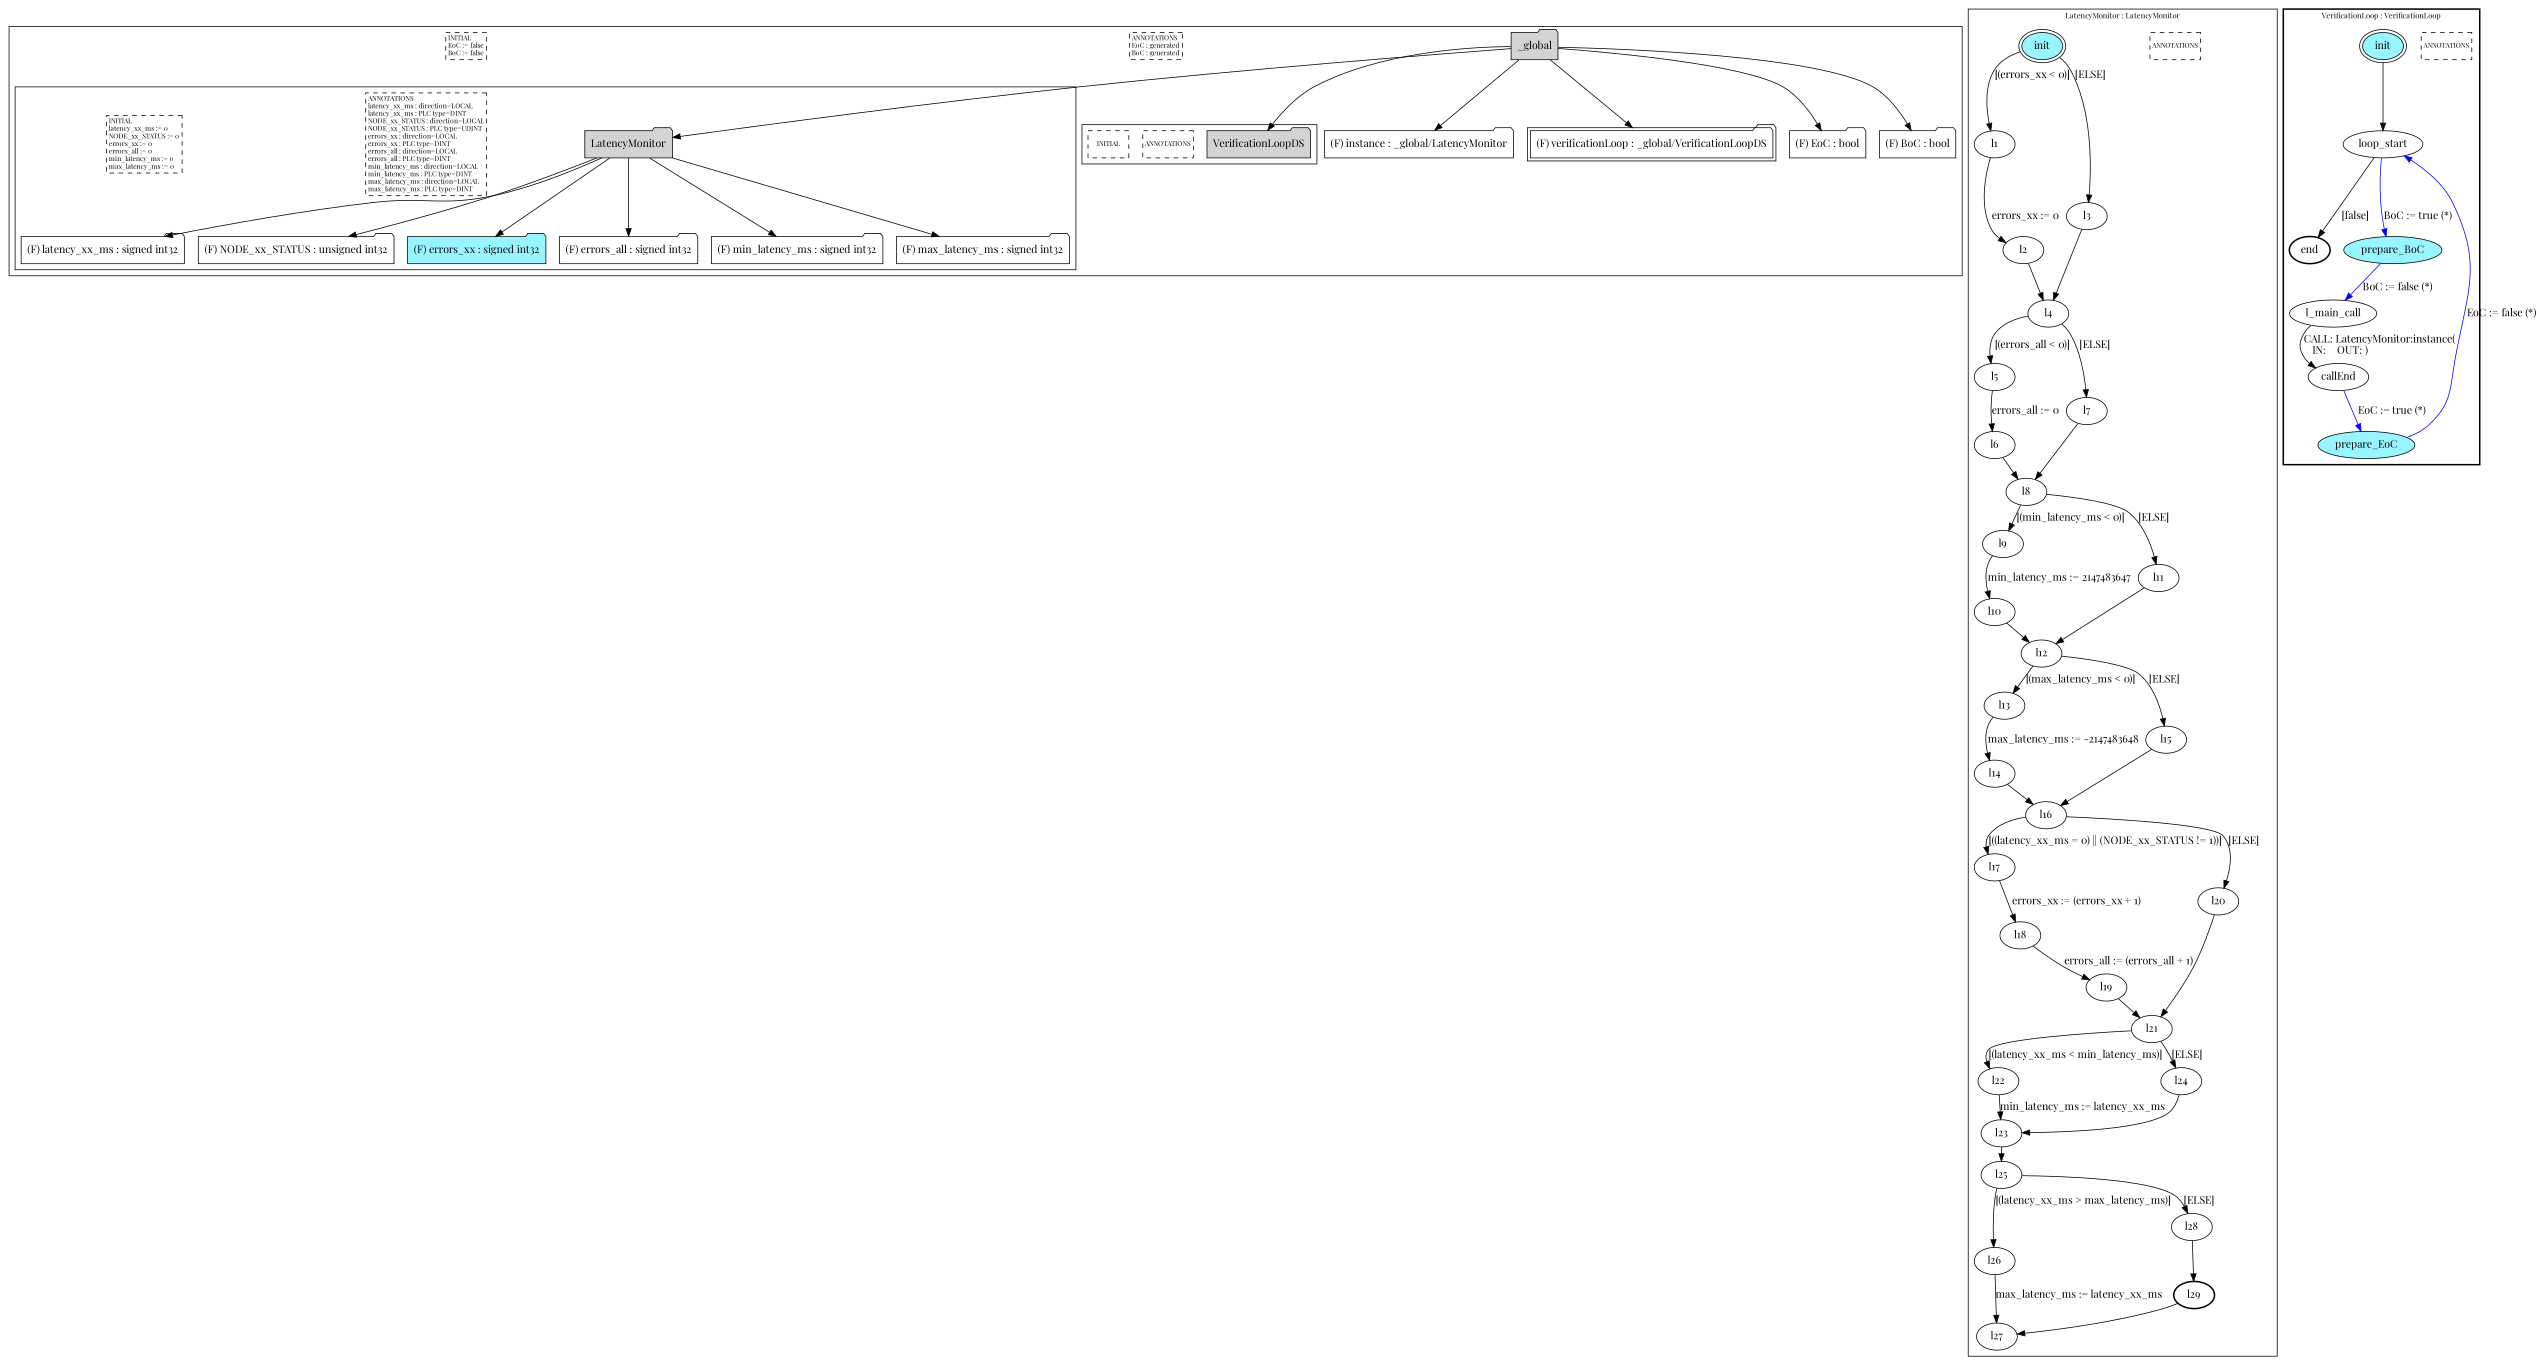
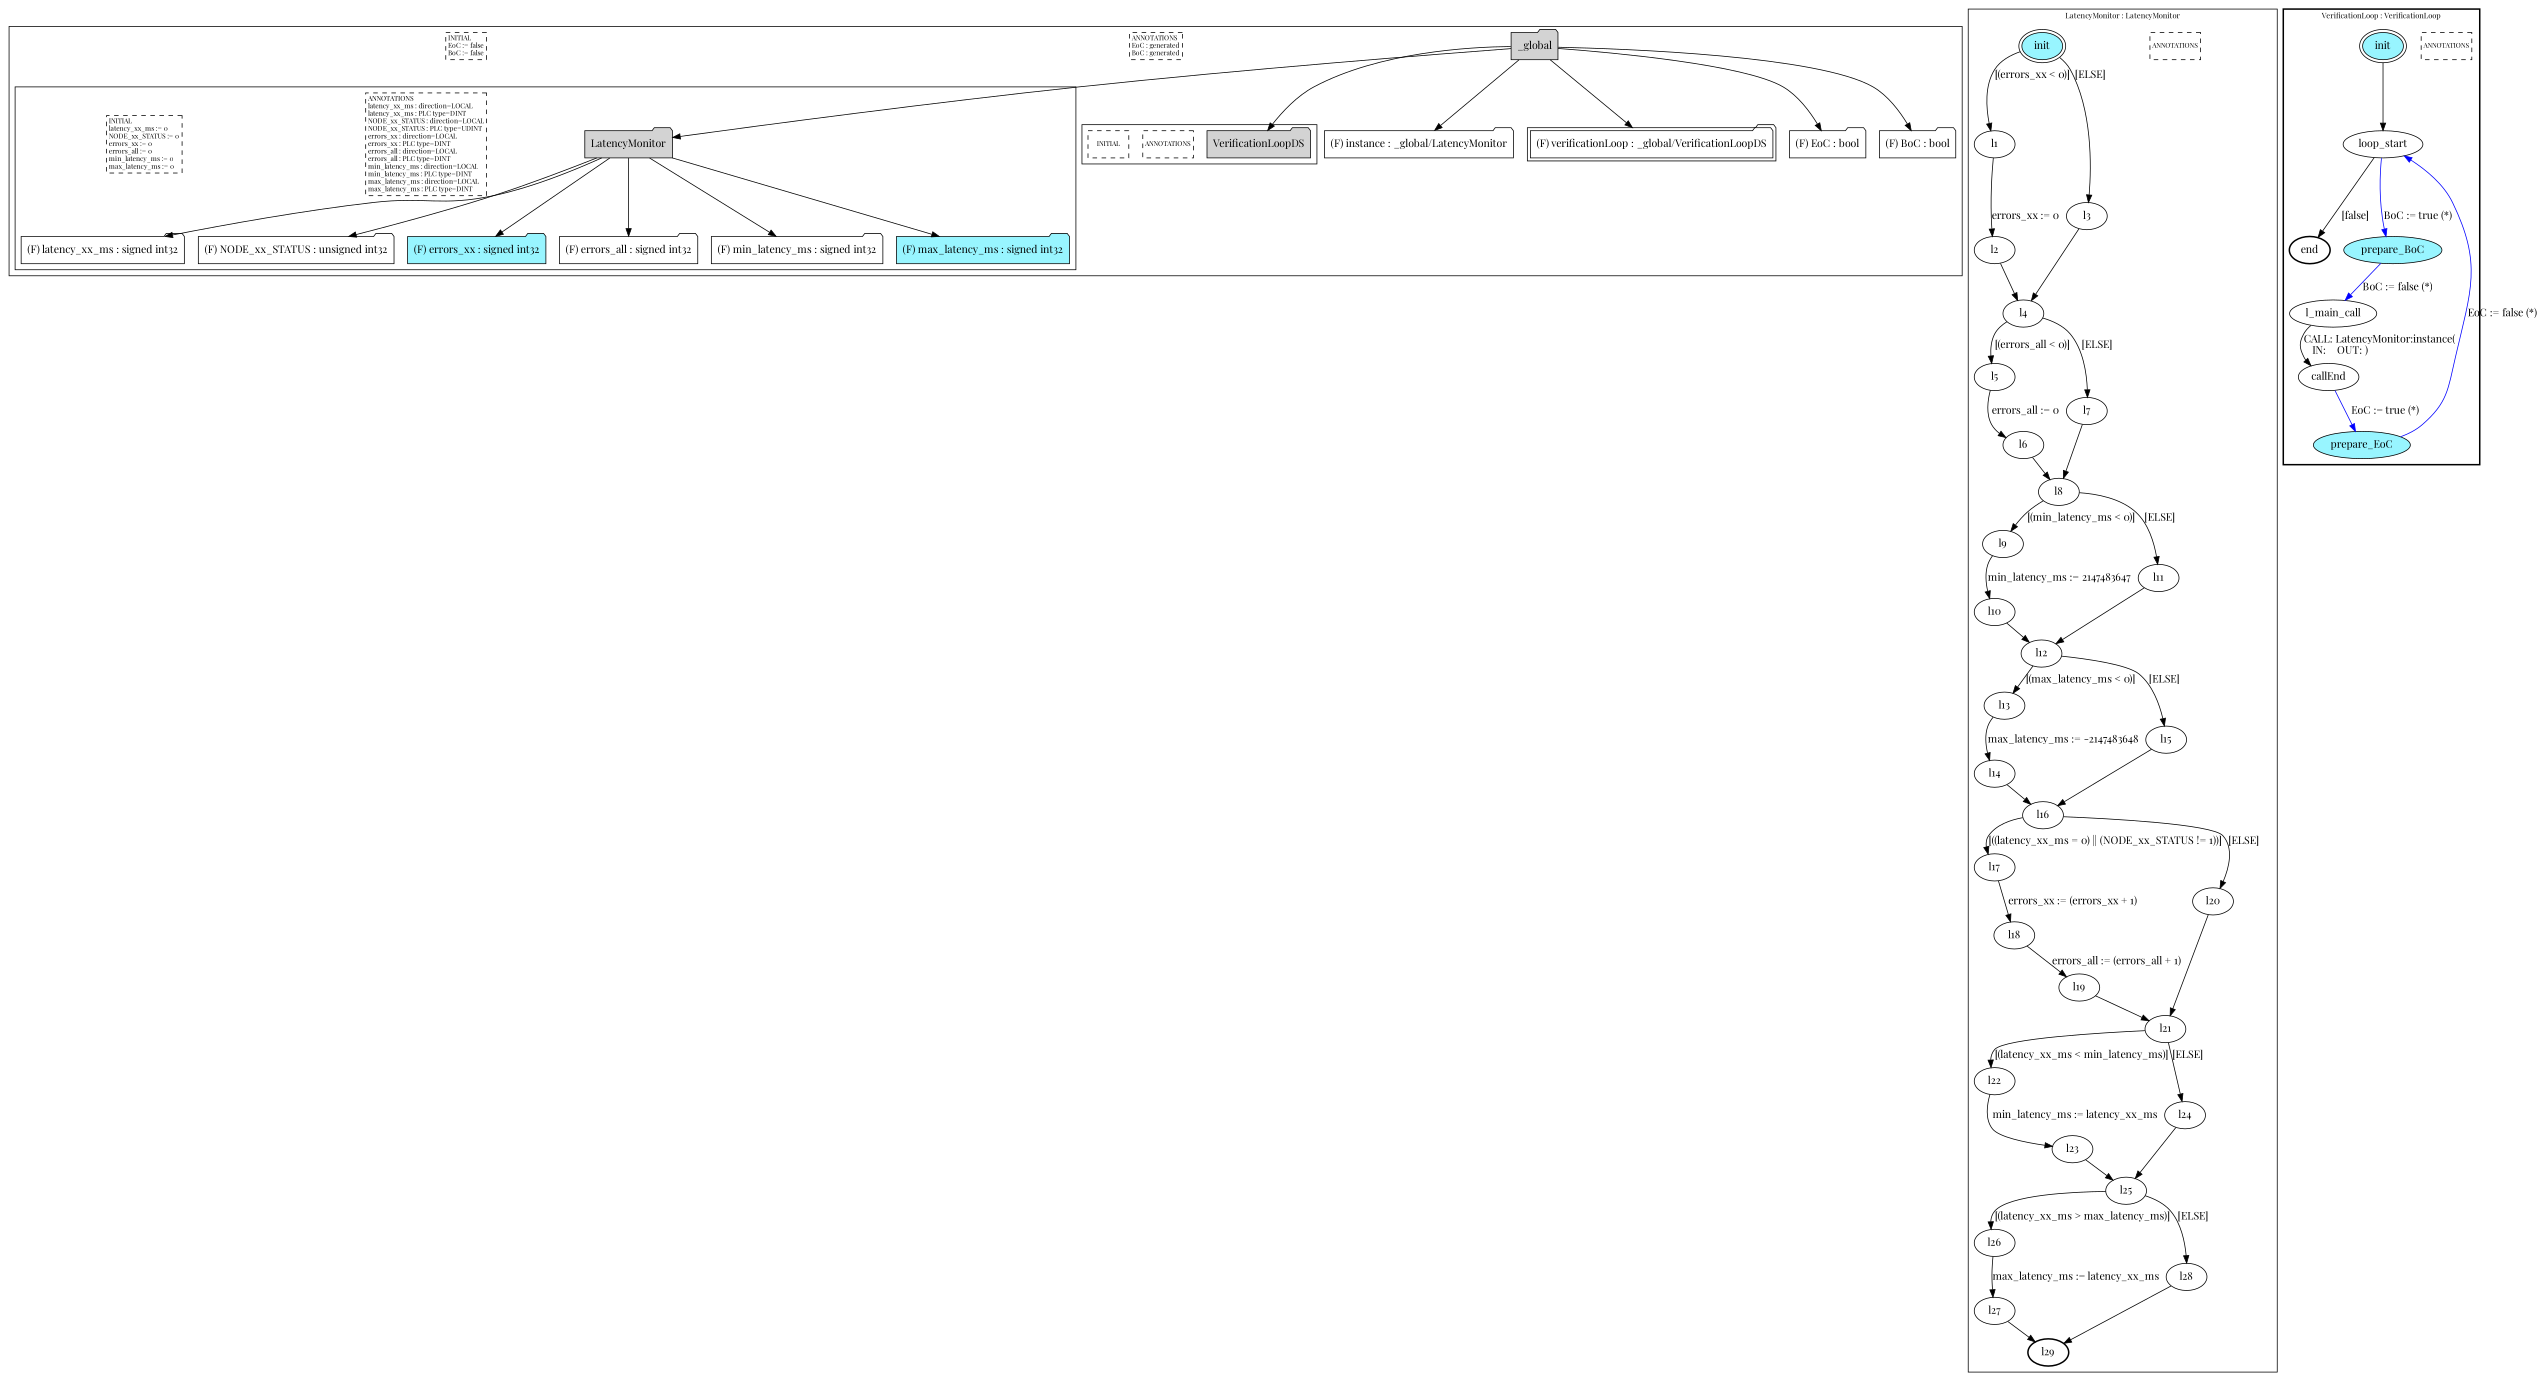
(983, 250) -> (983, 250)
(2111, 1128) -> (2158, 1150)
(2102, 1322) -> (2018, 1329)
